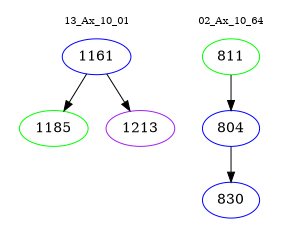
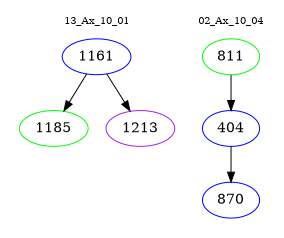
(231, 21) -> (231, 21)
(231, 128) -> (231, 128)
(231, 200) -> (231, 200)
